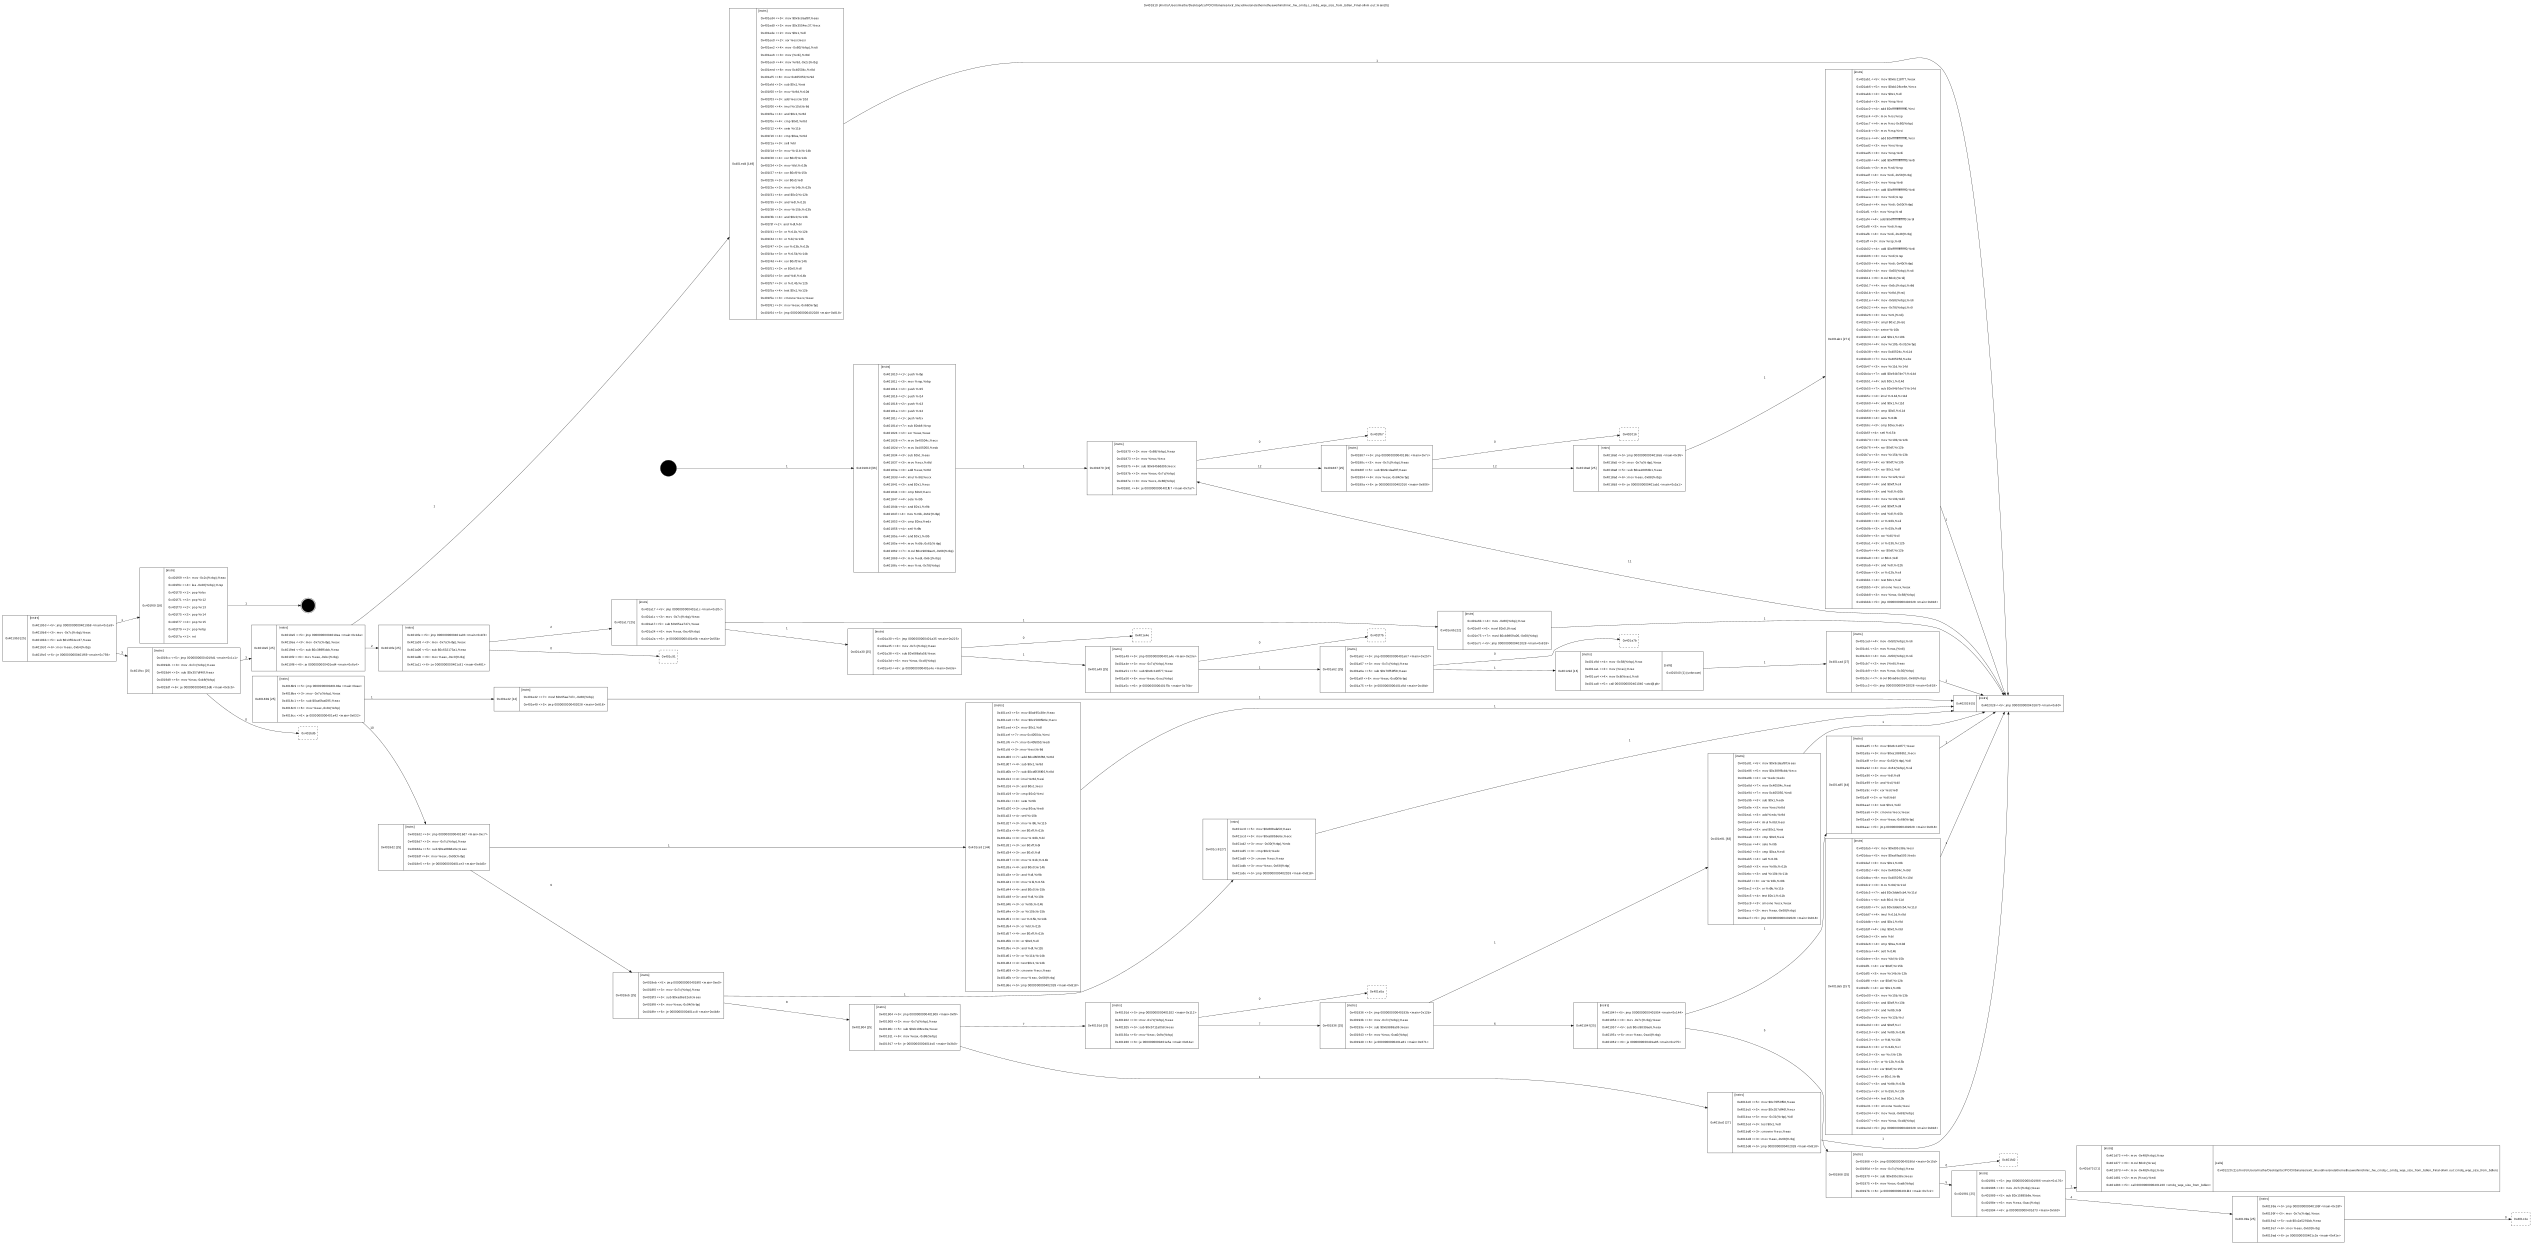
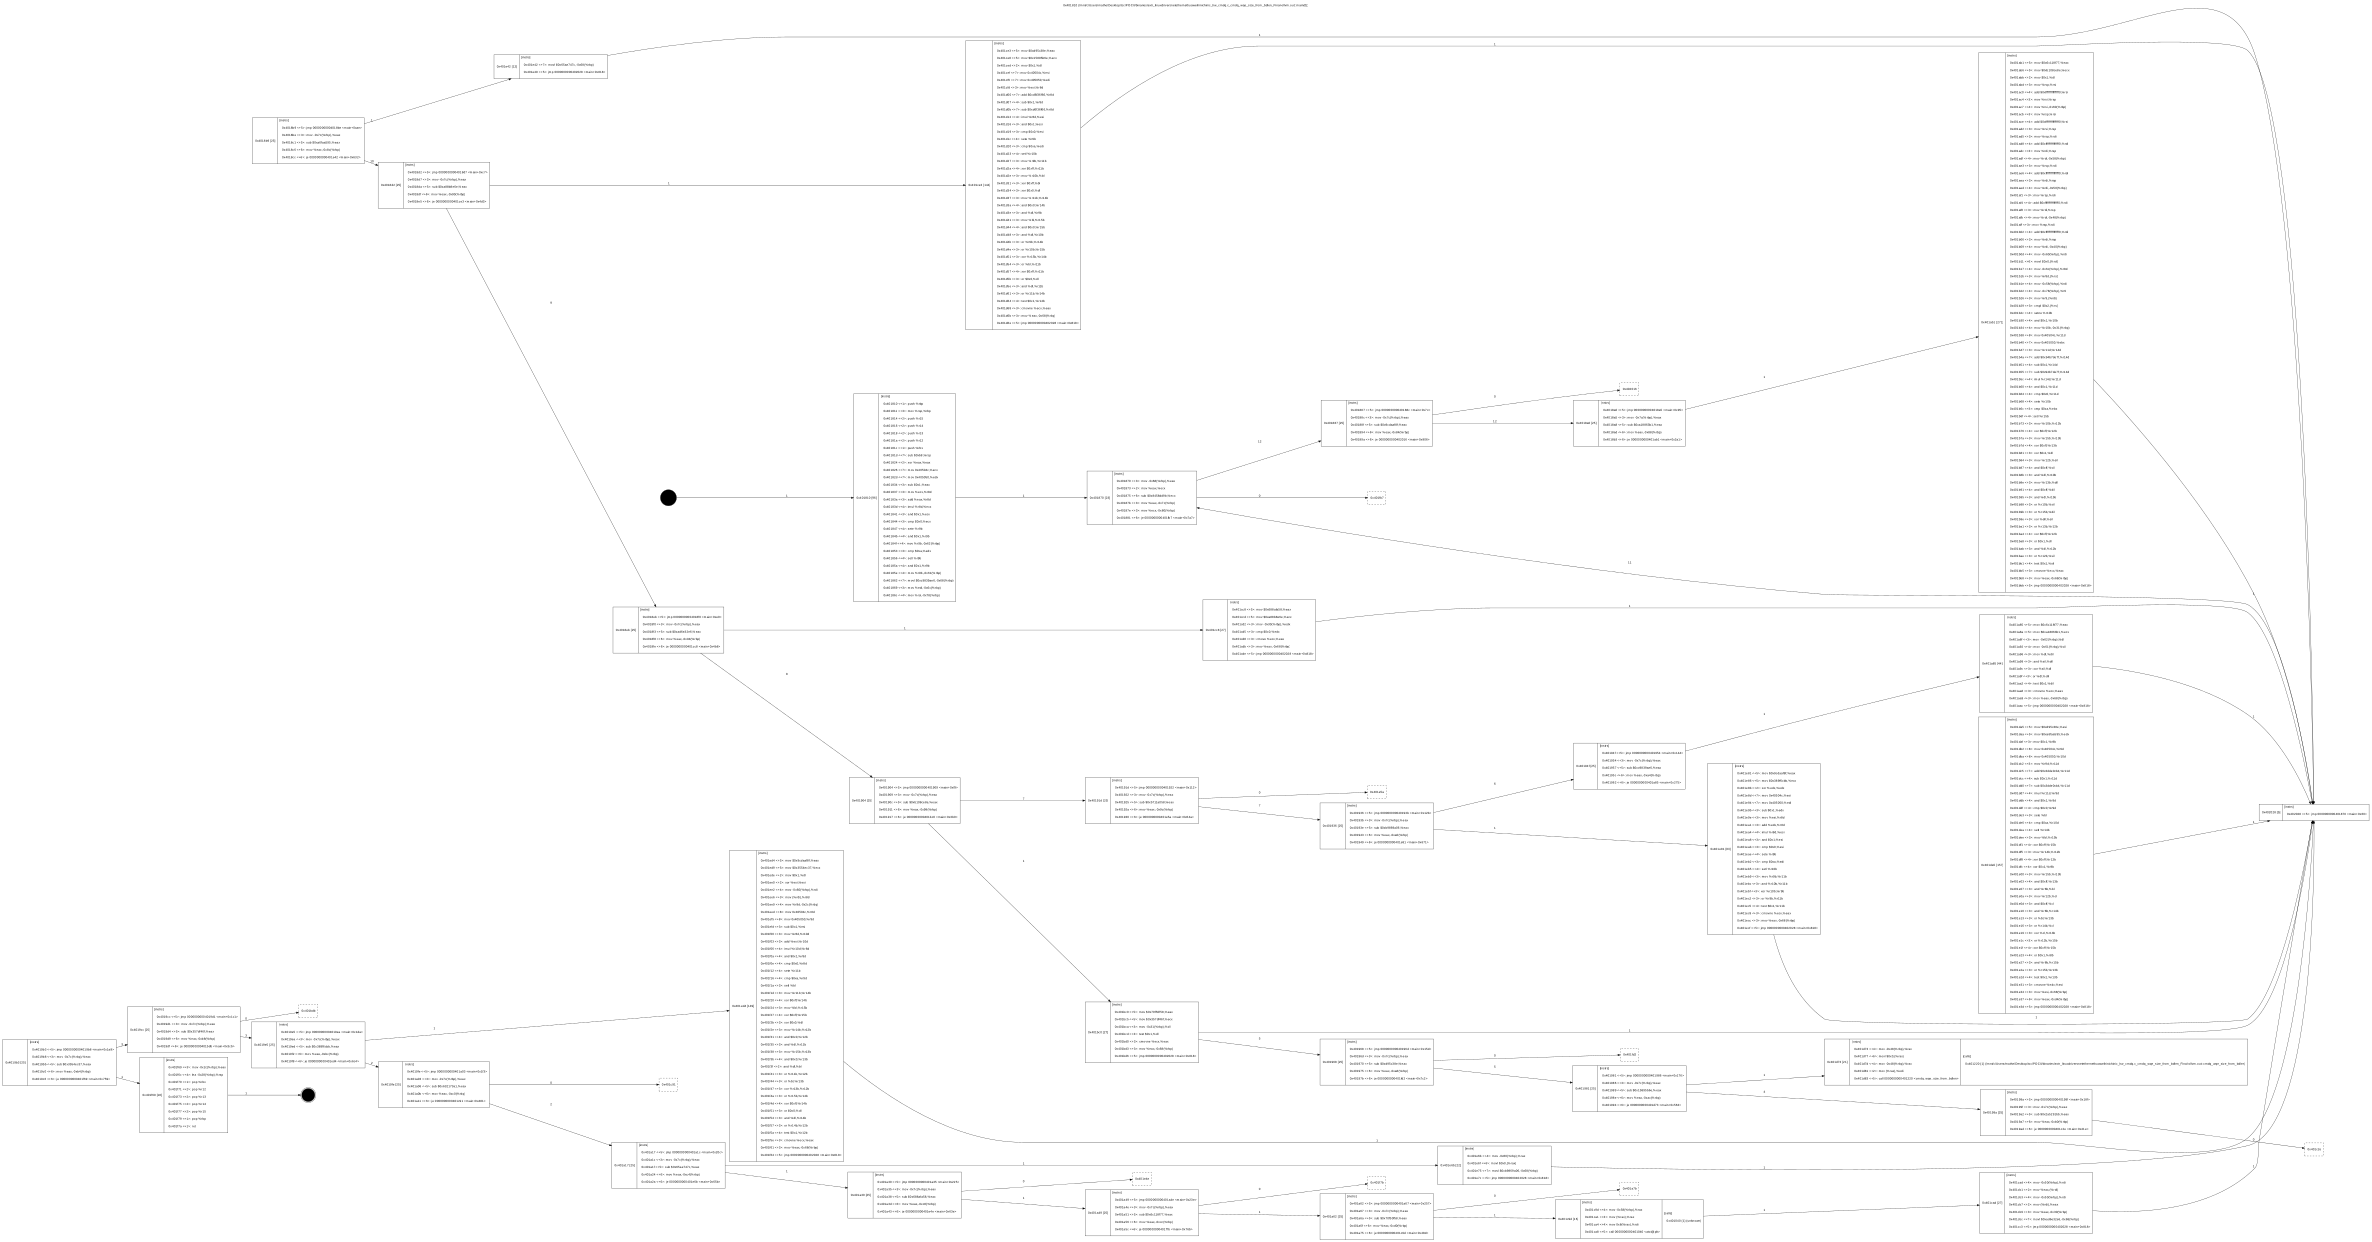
(1786, 1060) -> (1258, 1047)
